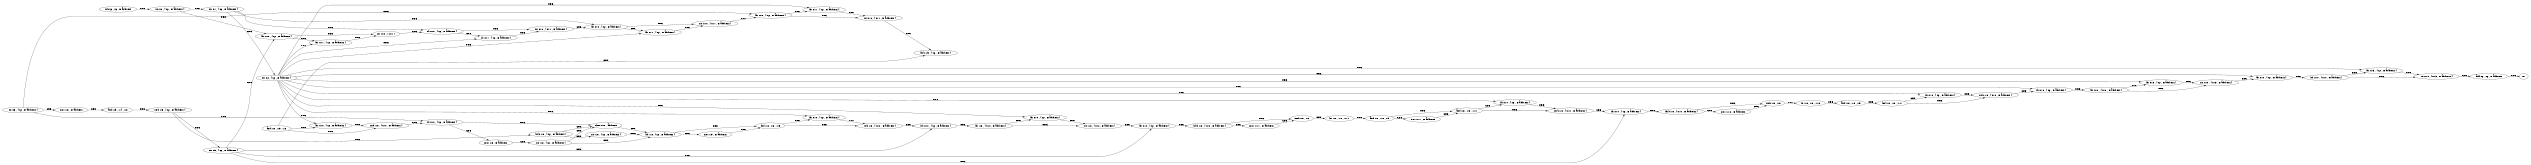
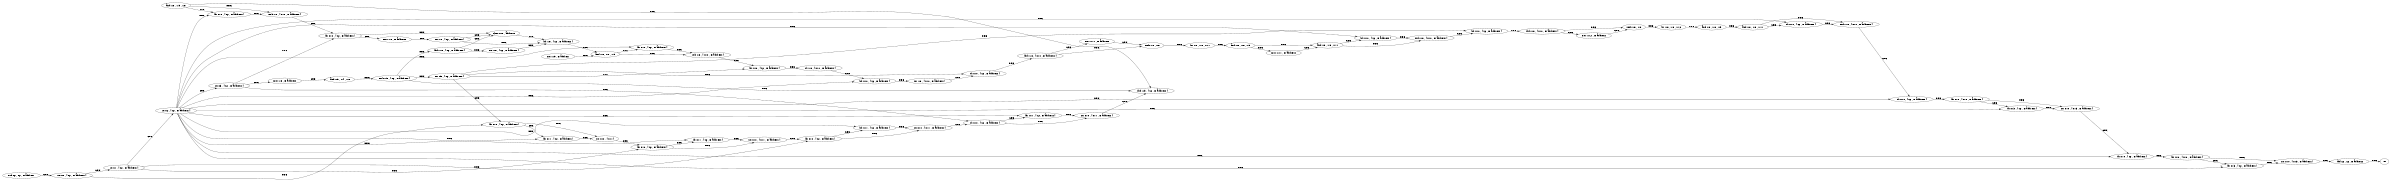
none -> (769, 90)
none -> (196, 96)
(1044, 126) -> none
(689, 135) -> none
